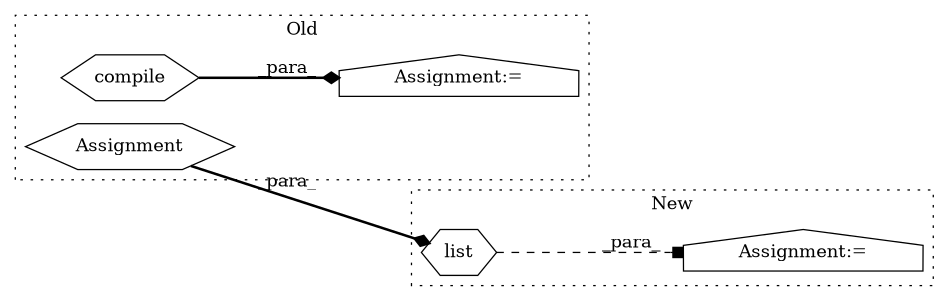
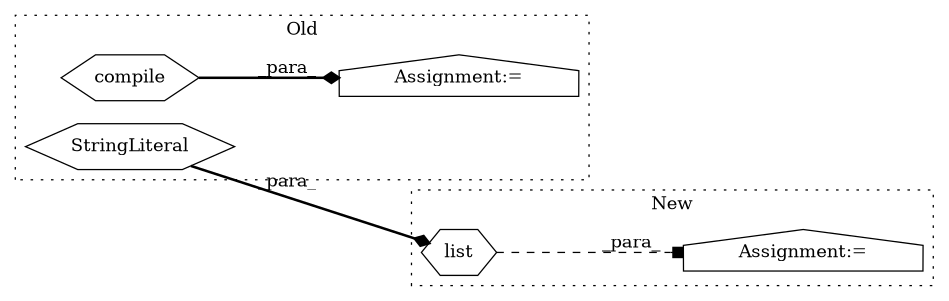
(130, 147) -> (130, 147)
